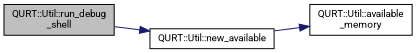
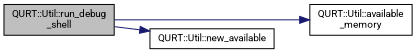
(287, 29) -> (207, 20)
